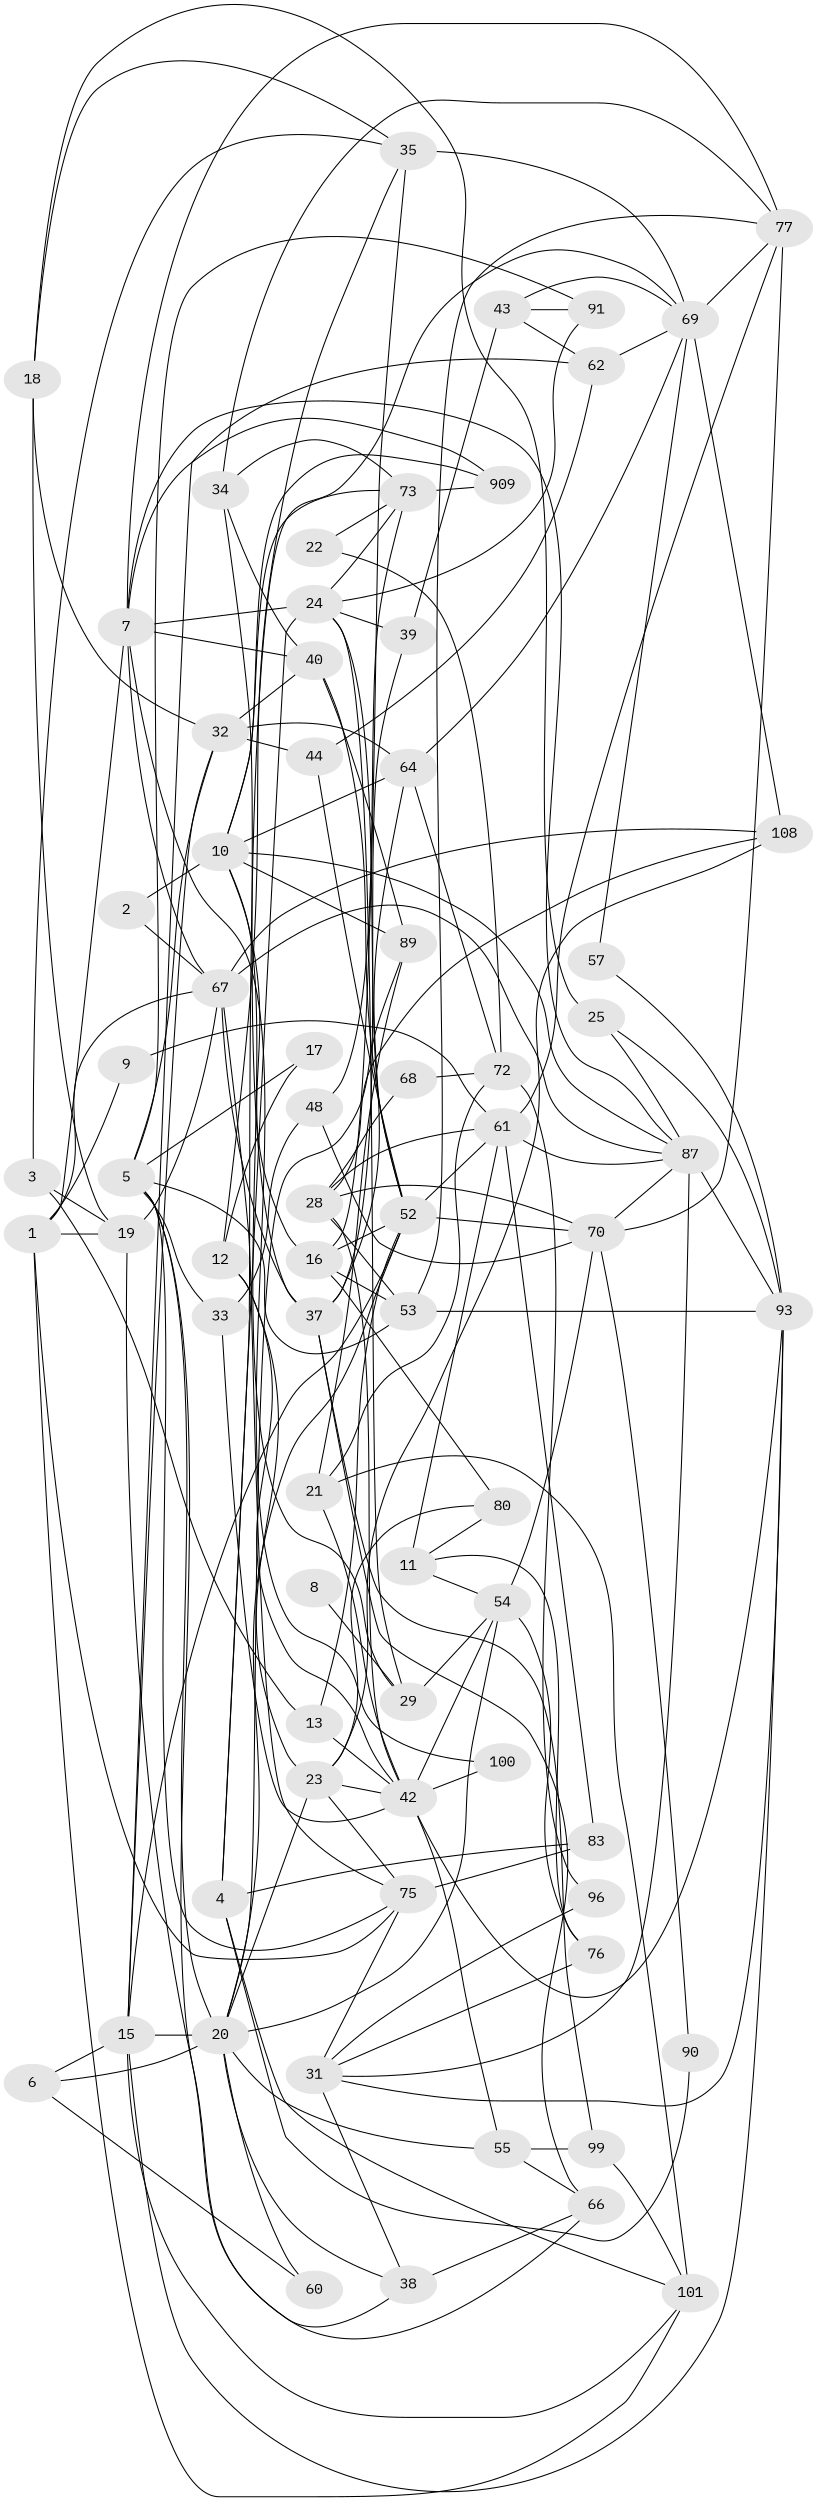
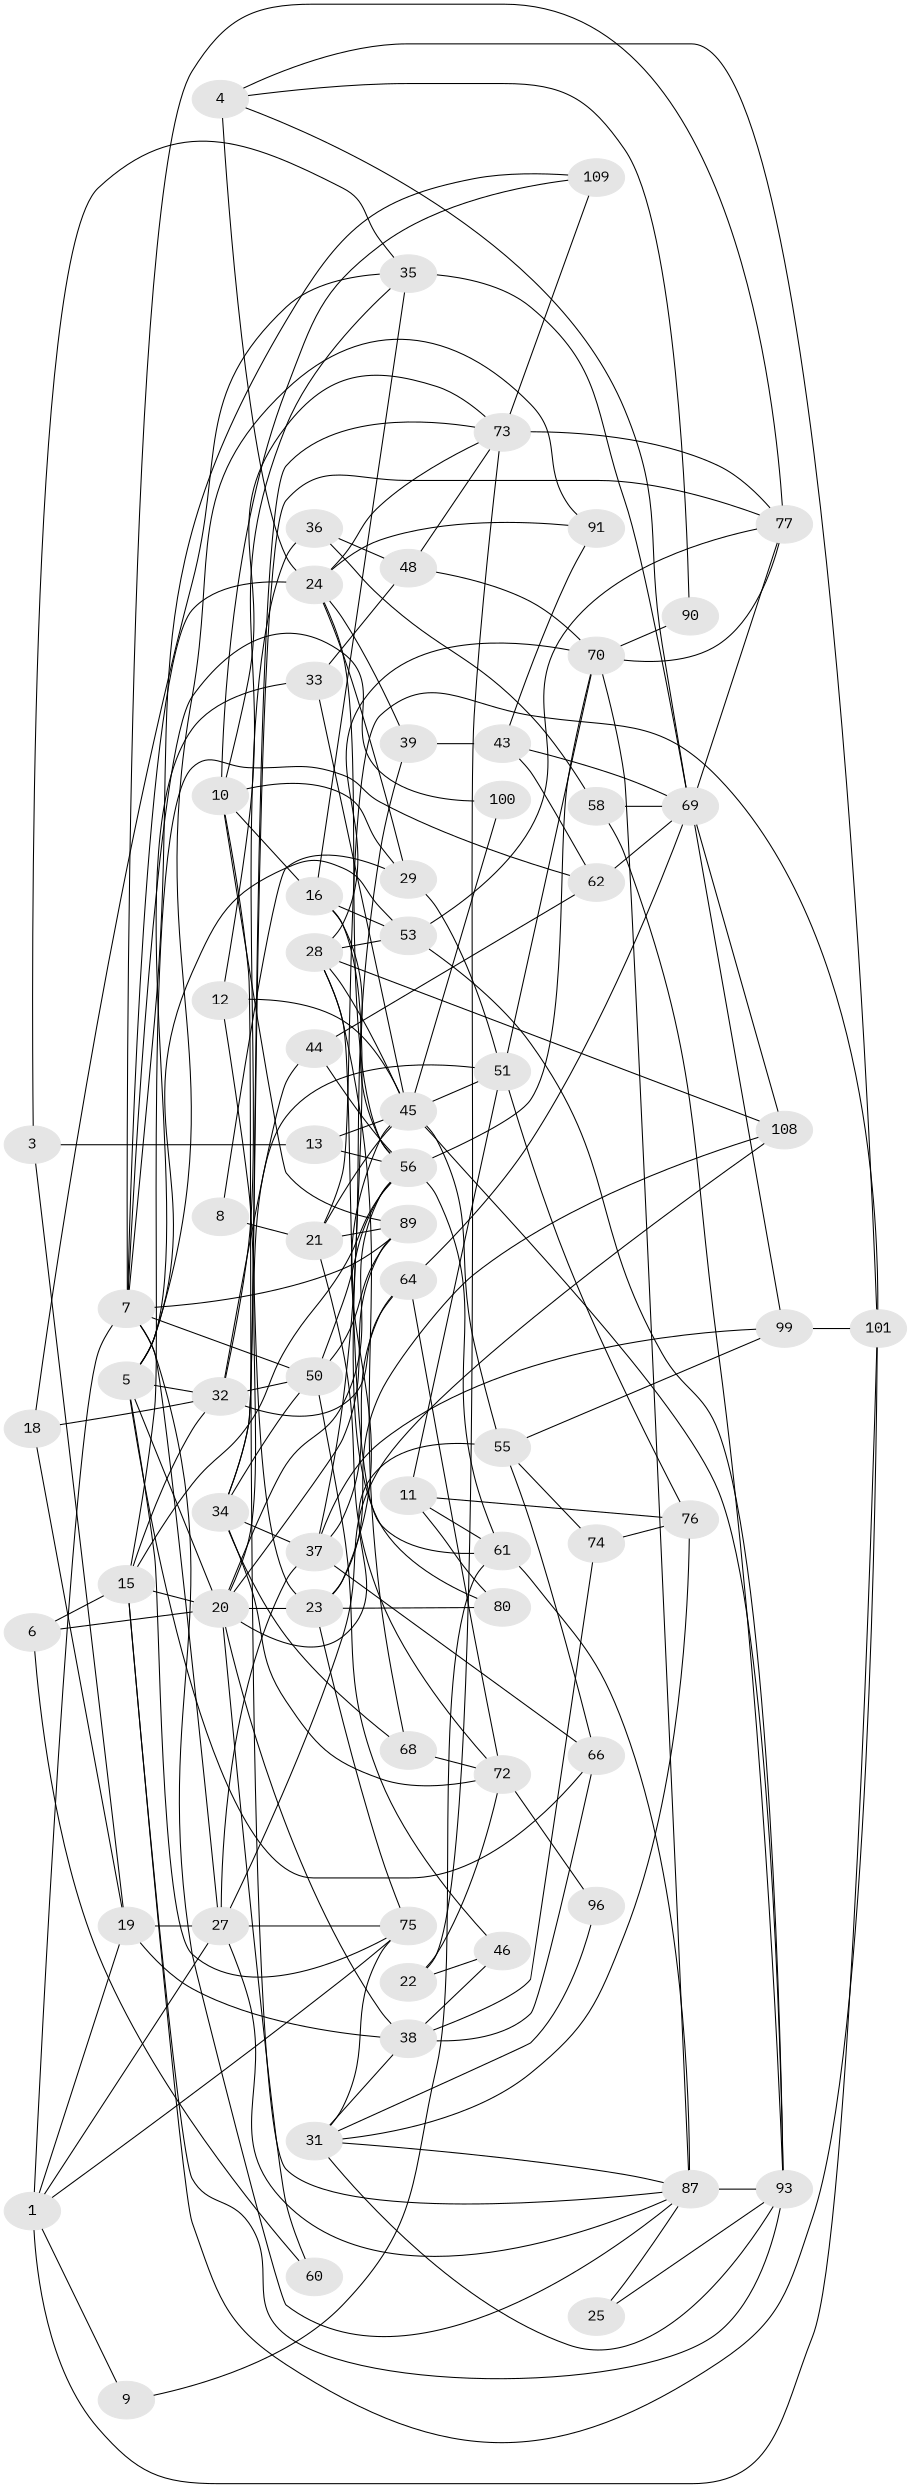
(465, 222) -> none
(502, 485) -> (596, 178)
none -> (314, 528)
(314, 661) -> (314, 1377)
(631, 676) -> (659, 446)
(314, 810) -> none
(126, 910) -> none
(596, 961) -> (596, 806)
(220, 989) -> (220, 1926)
(314, 1051) -> none
none -> (737, 1067)
(408, 1215) -> (408, 1168)
none -> (267, 1229)
none -> (278, 1289)
none -> (596, 1544)
(502, 1603) -> (502, 1072)
none -> (285, 1635)
none -> (297, 1718)
(408, 1798) -> (408, 1111)
(596, 1842) -> none
none -> (502, 1951)
